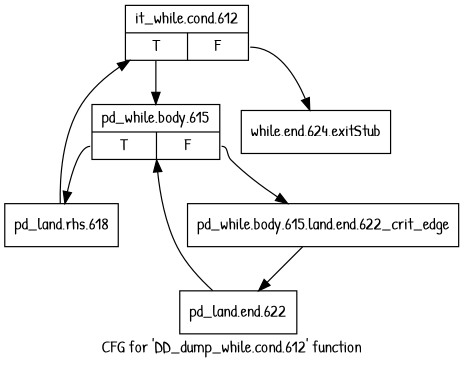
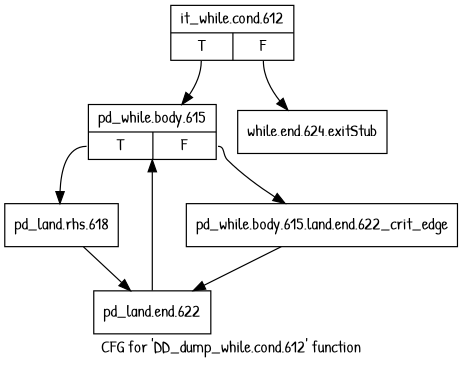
(71, 126) -> (103, 265)
